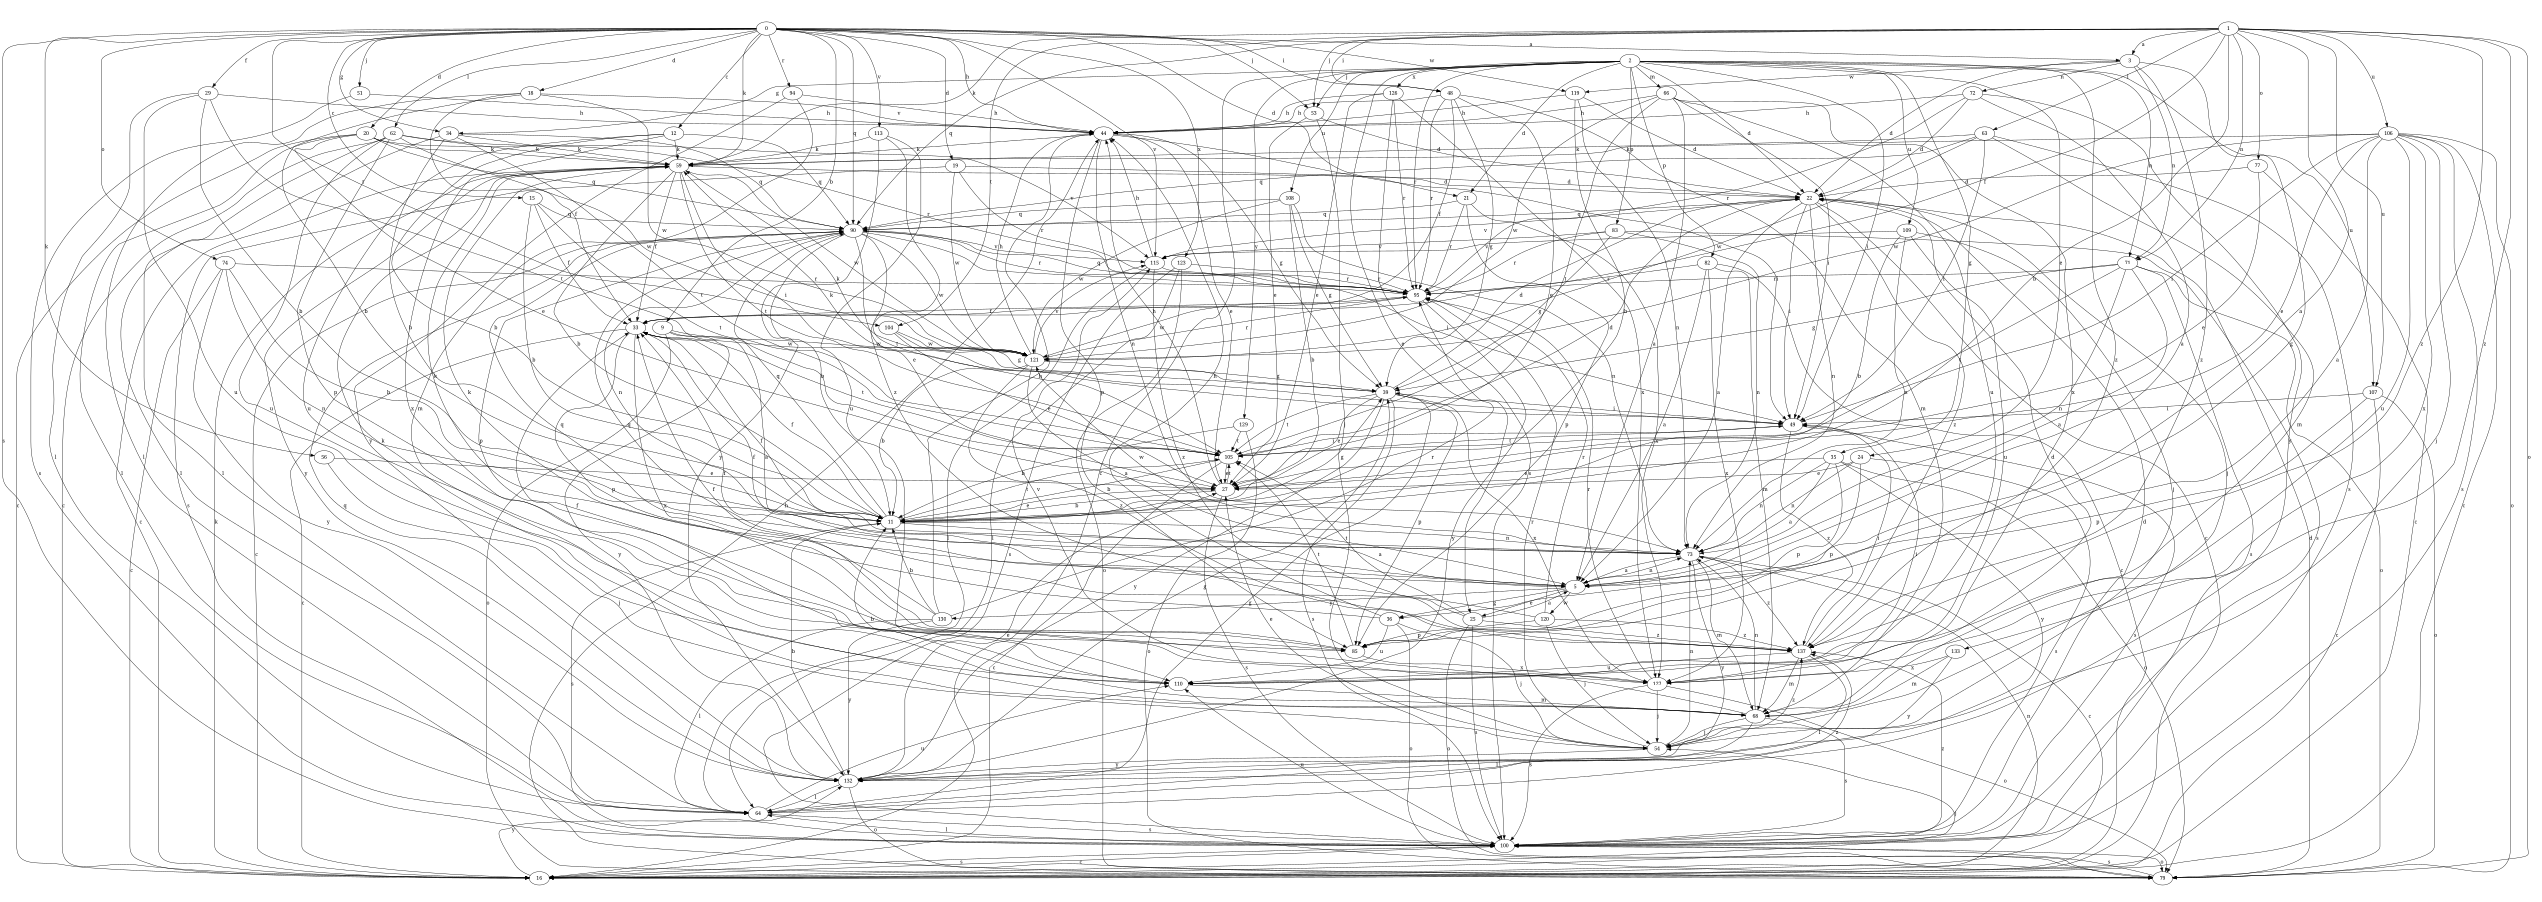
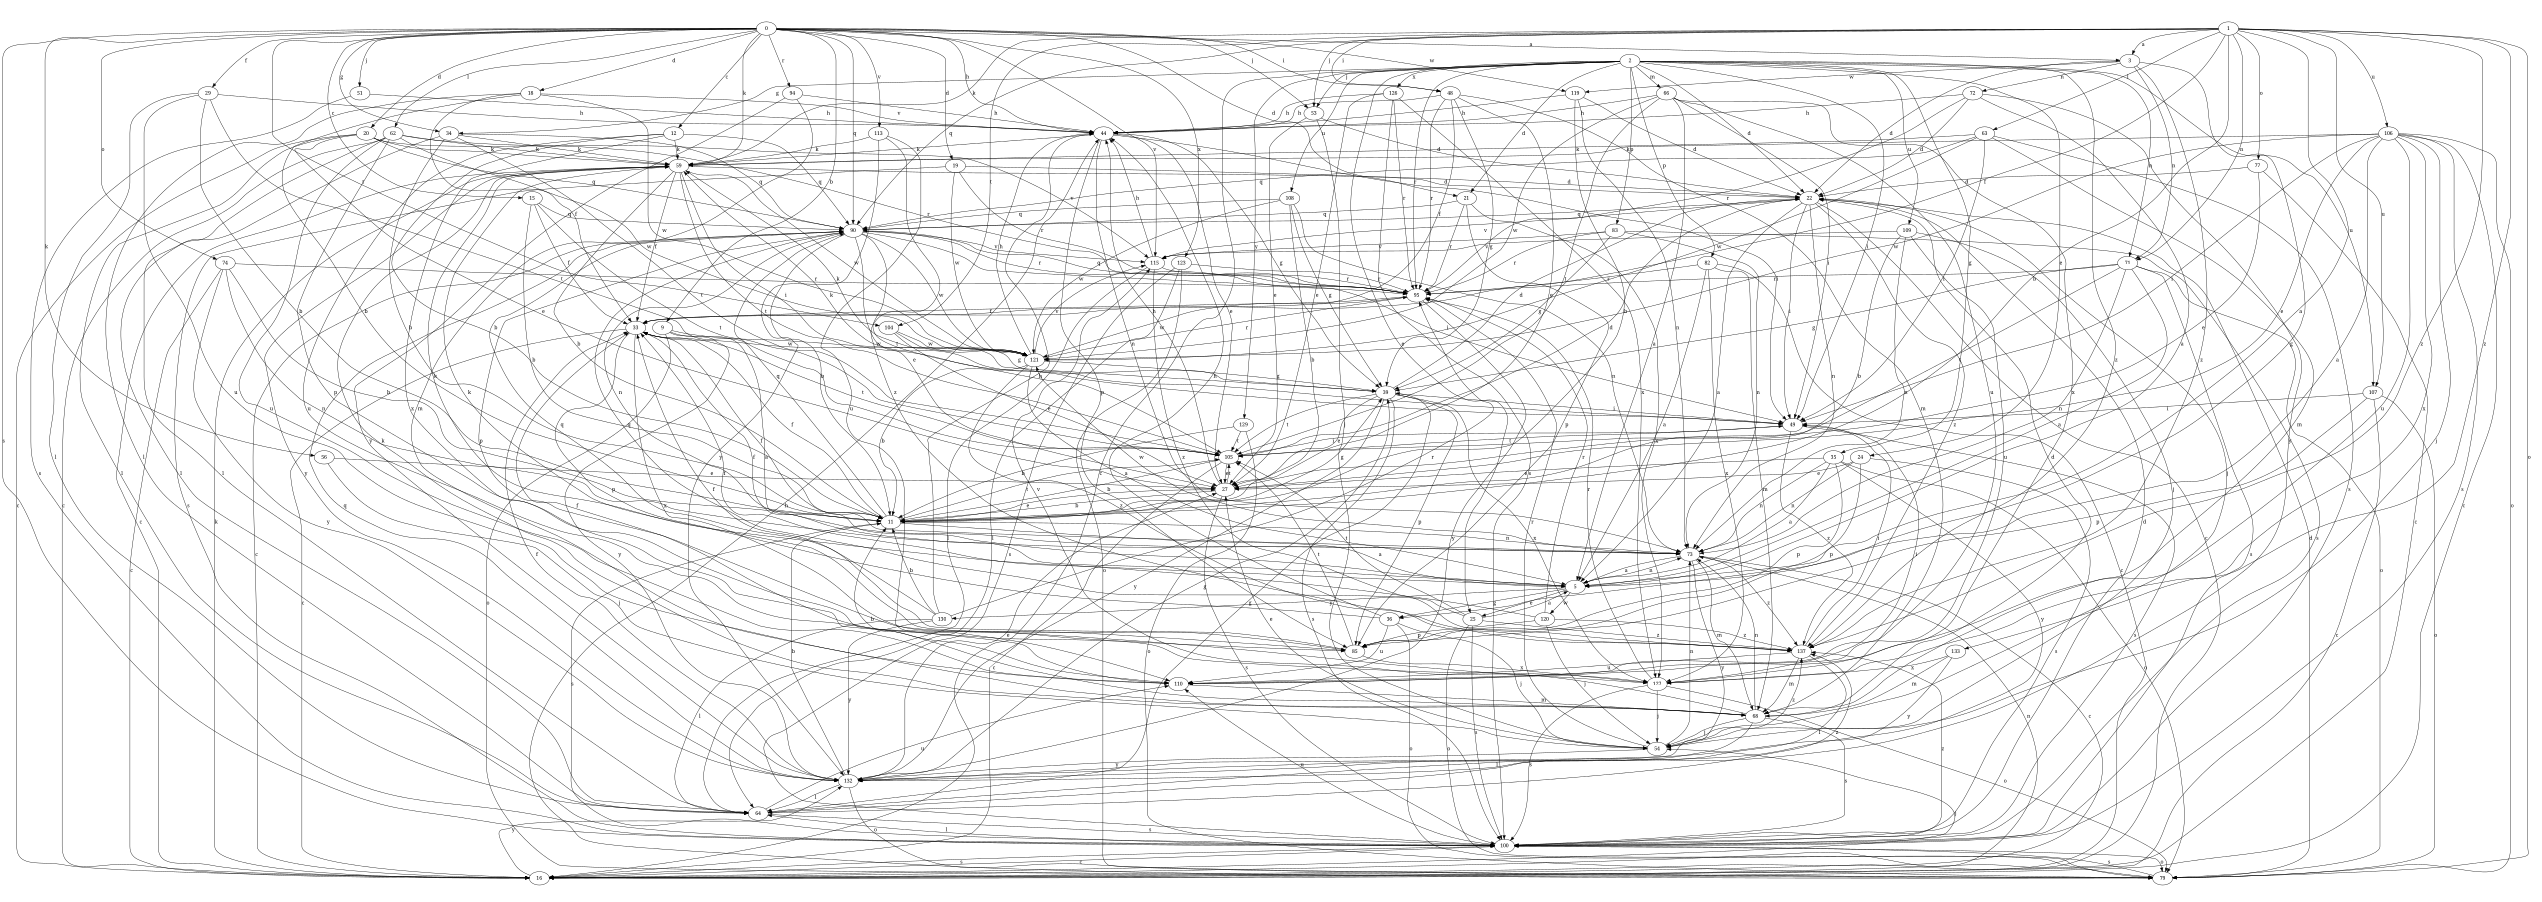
none -> (571, 591)
